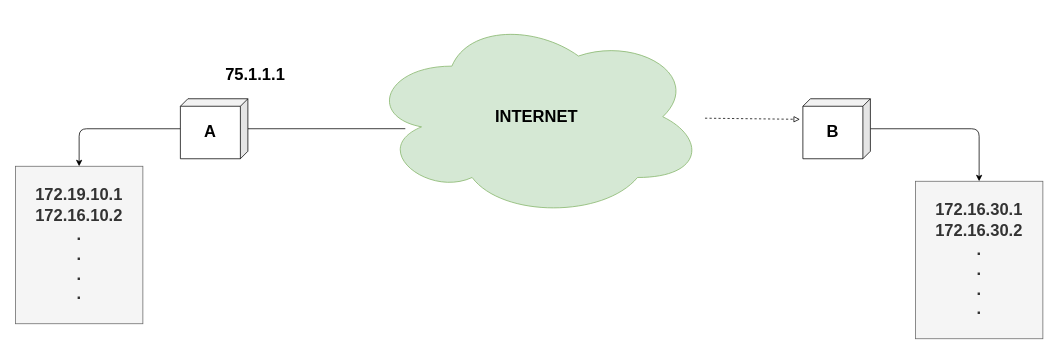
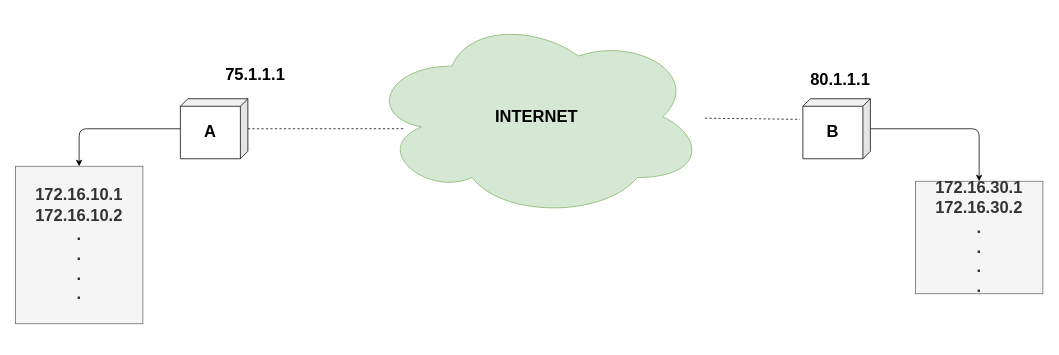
none -> (840, 80)
(792, 119) -> (795, 119)
(326, 129) -> (326, 129)
(79, 245) -> (79, 245)
(979, 260) -> (979, 237)
